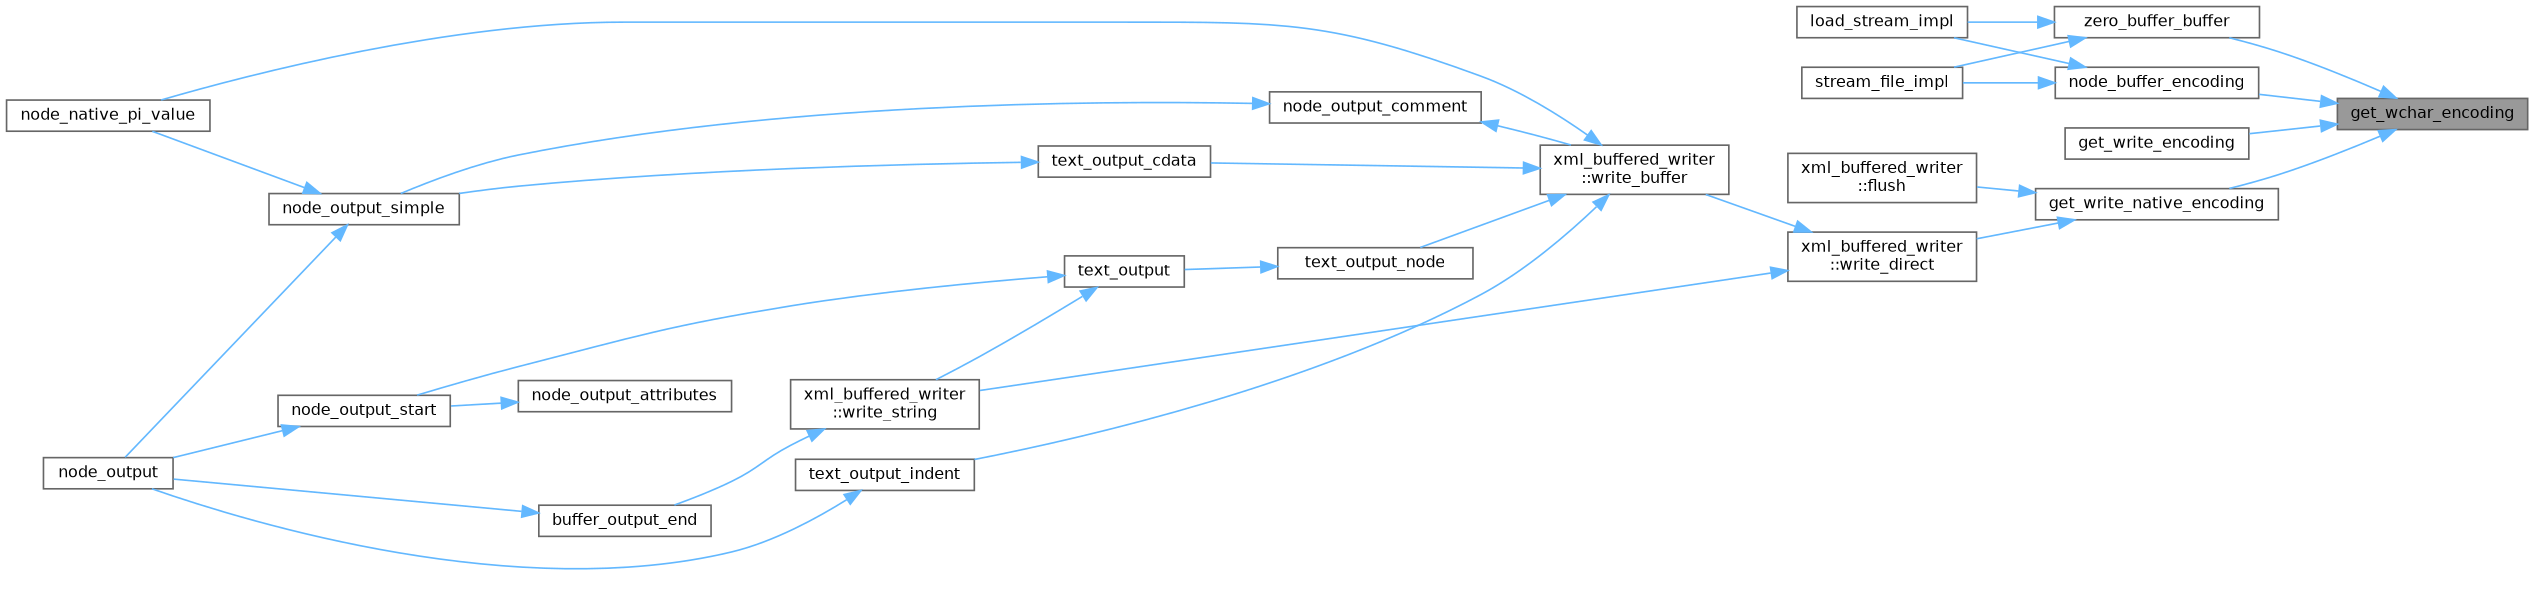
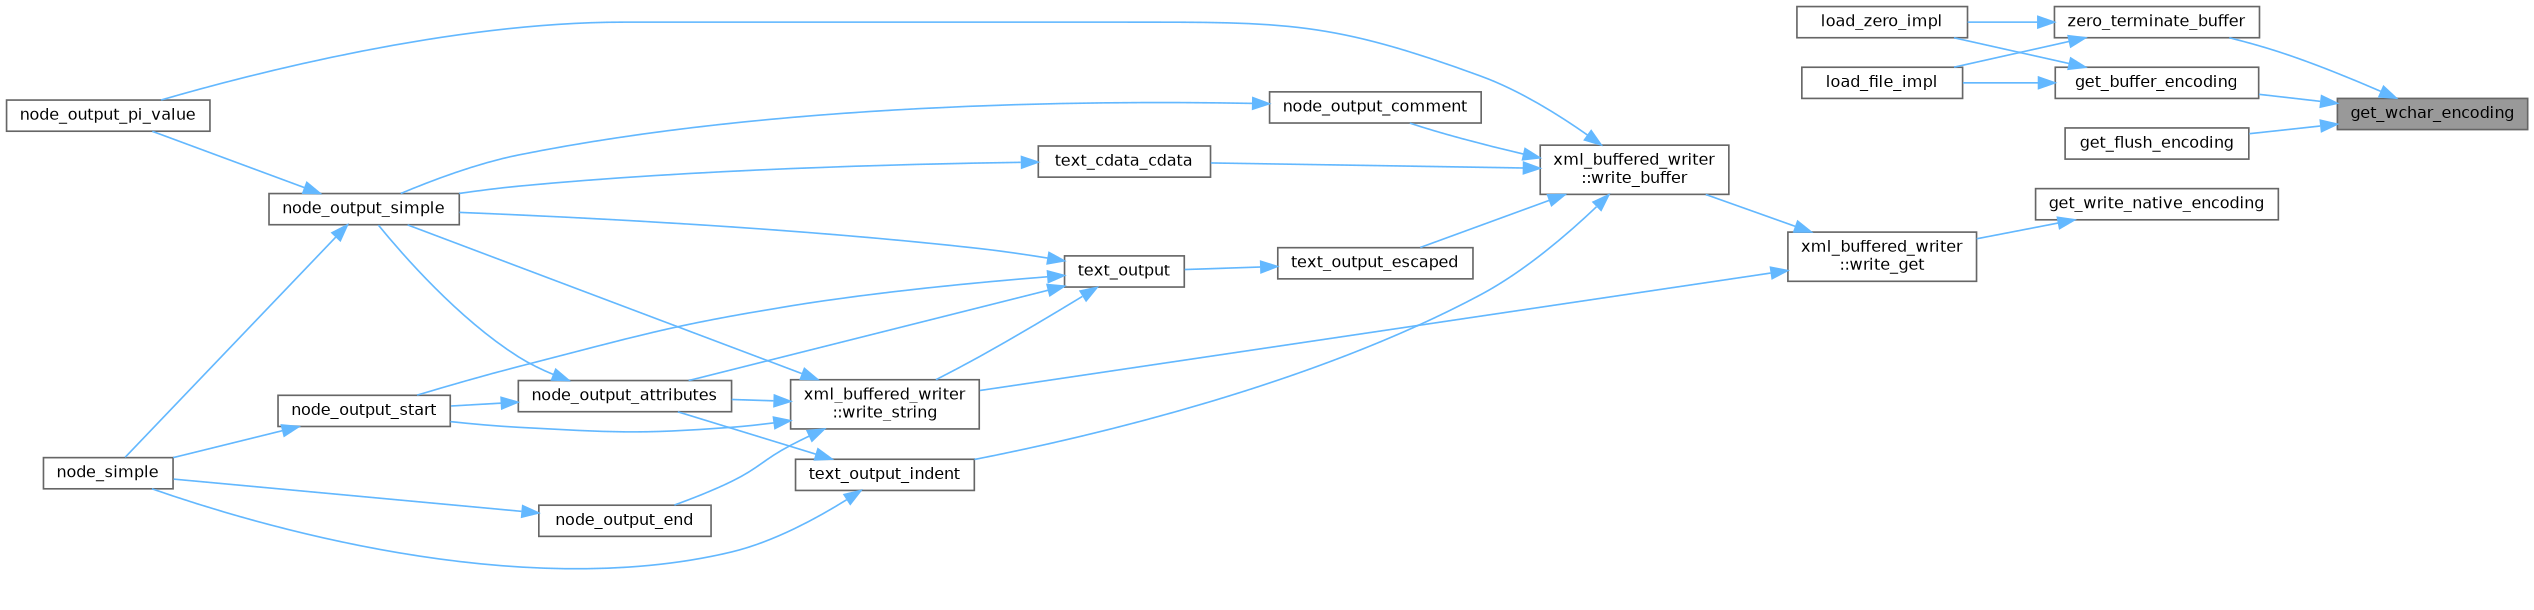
(1882, 22) -> (1882, 22)
(2157, 22) -> (2157, 22)
(1882, 83) -> (1882, 83)
(2157, 83) -> (2157, 83)
(108, 116) -> (108, 116)
(1535, 135) -> (1466, 140)
(2157, 144) -> (2157, 144)
(1124, 162) -> (1124, 162)
(2306, 165) -> none
(1882, 178) -> none
none -> (754, 229)
(1882, 257) -> (1882, 257)
(1375, 263) -> (1375, 263)
none -> (605, 299)
none -> (458, 310)
none -> (868, 335)
none -> (753, 400)
none -> (612, 432)
none -> (754, 435)
(108, 473) -> (108, 473)
(625, 521) -> (625, 521)
